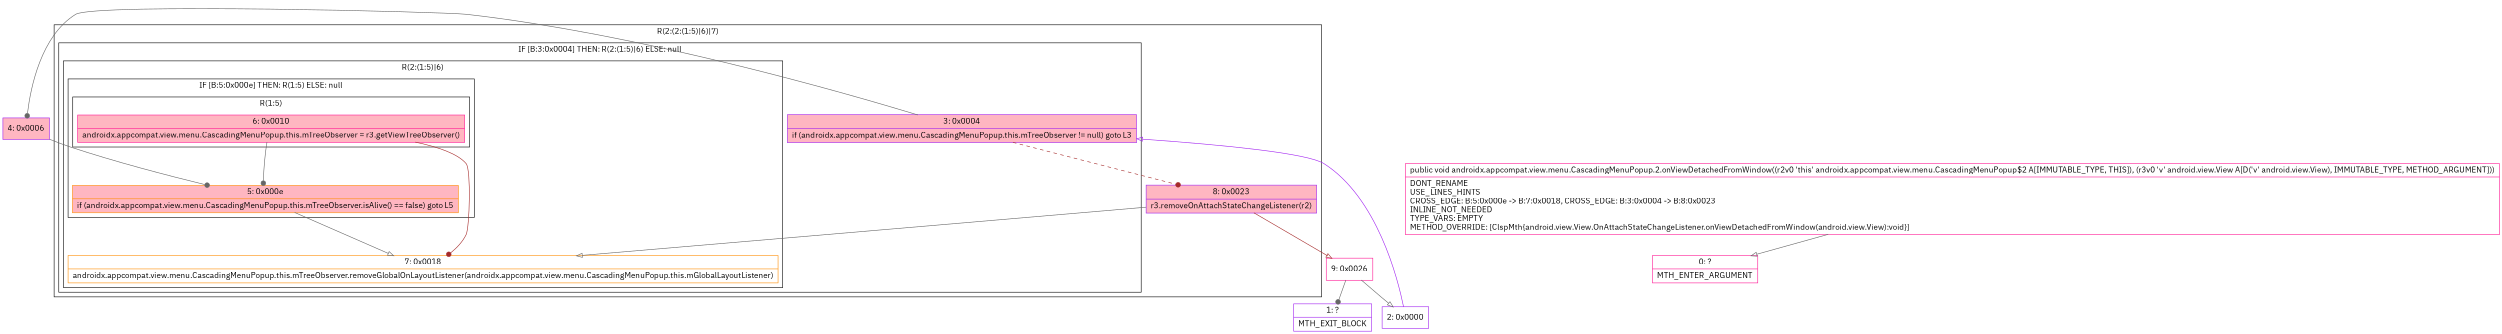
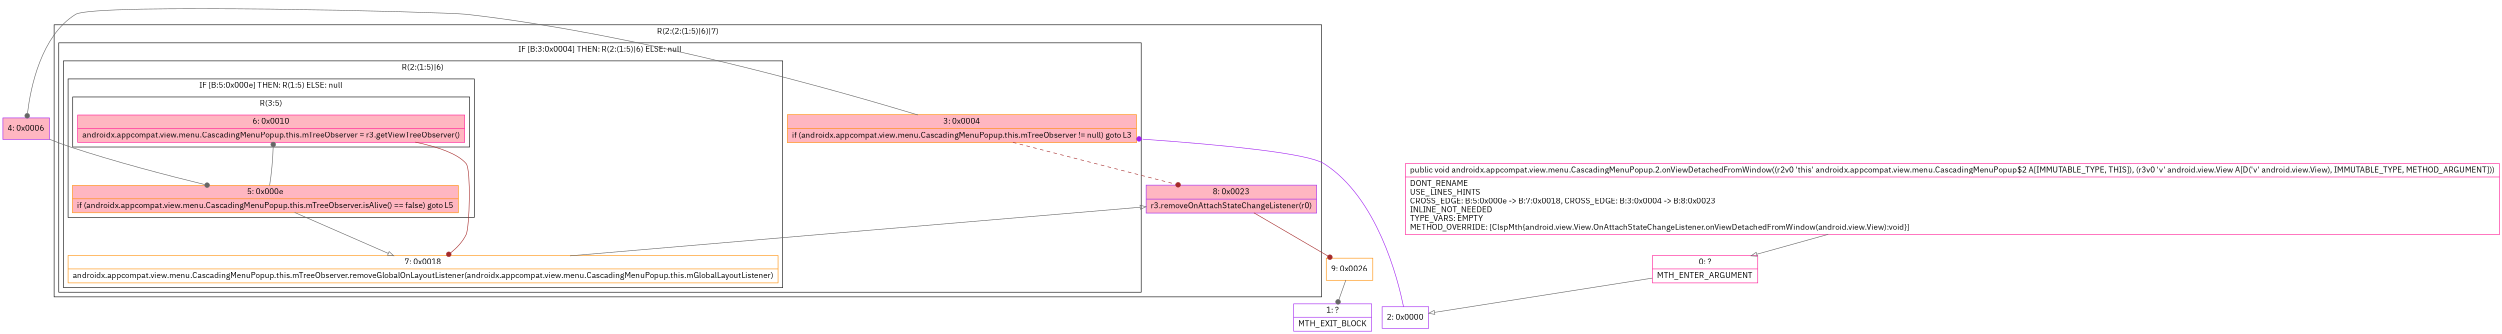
(271, 104) -> (271, 104)
(962, 129) -> (962, 129)
(265, 161) -> (272, 166)
(1317, 161) -> (1317, 161)
(1231, 206) -> (1231, 206)
(864, 231) -> (855, 231)
(1291, 234) -> (1291, 234)
(1350, 269) -> (1350, 269)
(1375, 292) -> (1543, 295)
